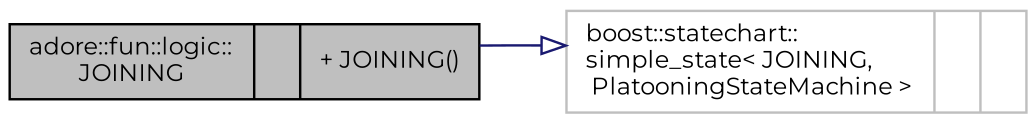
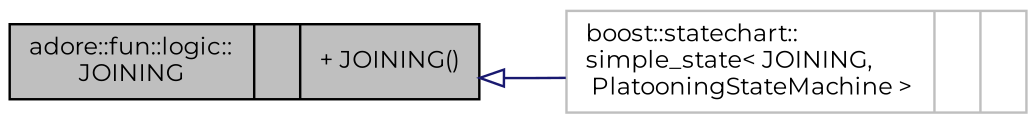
(510, 45) -> (535, 78)
